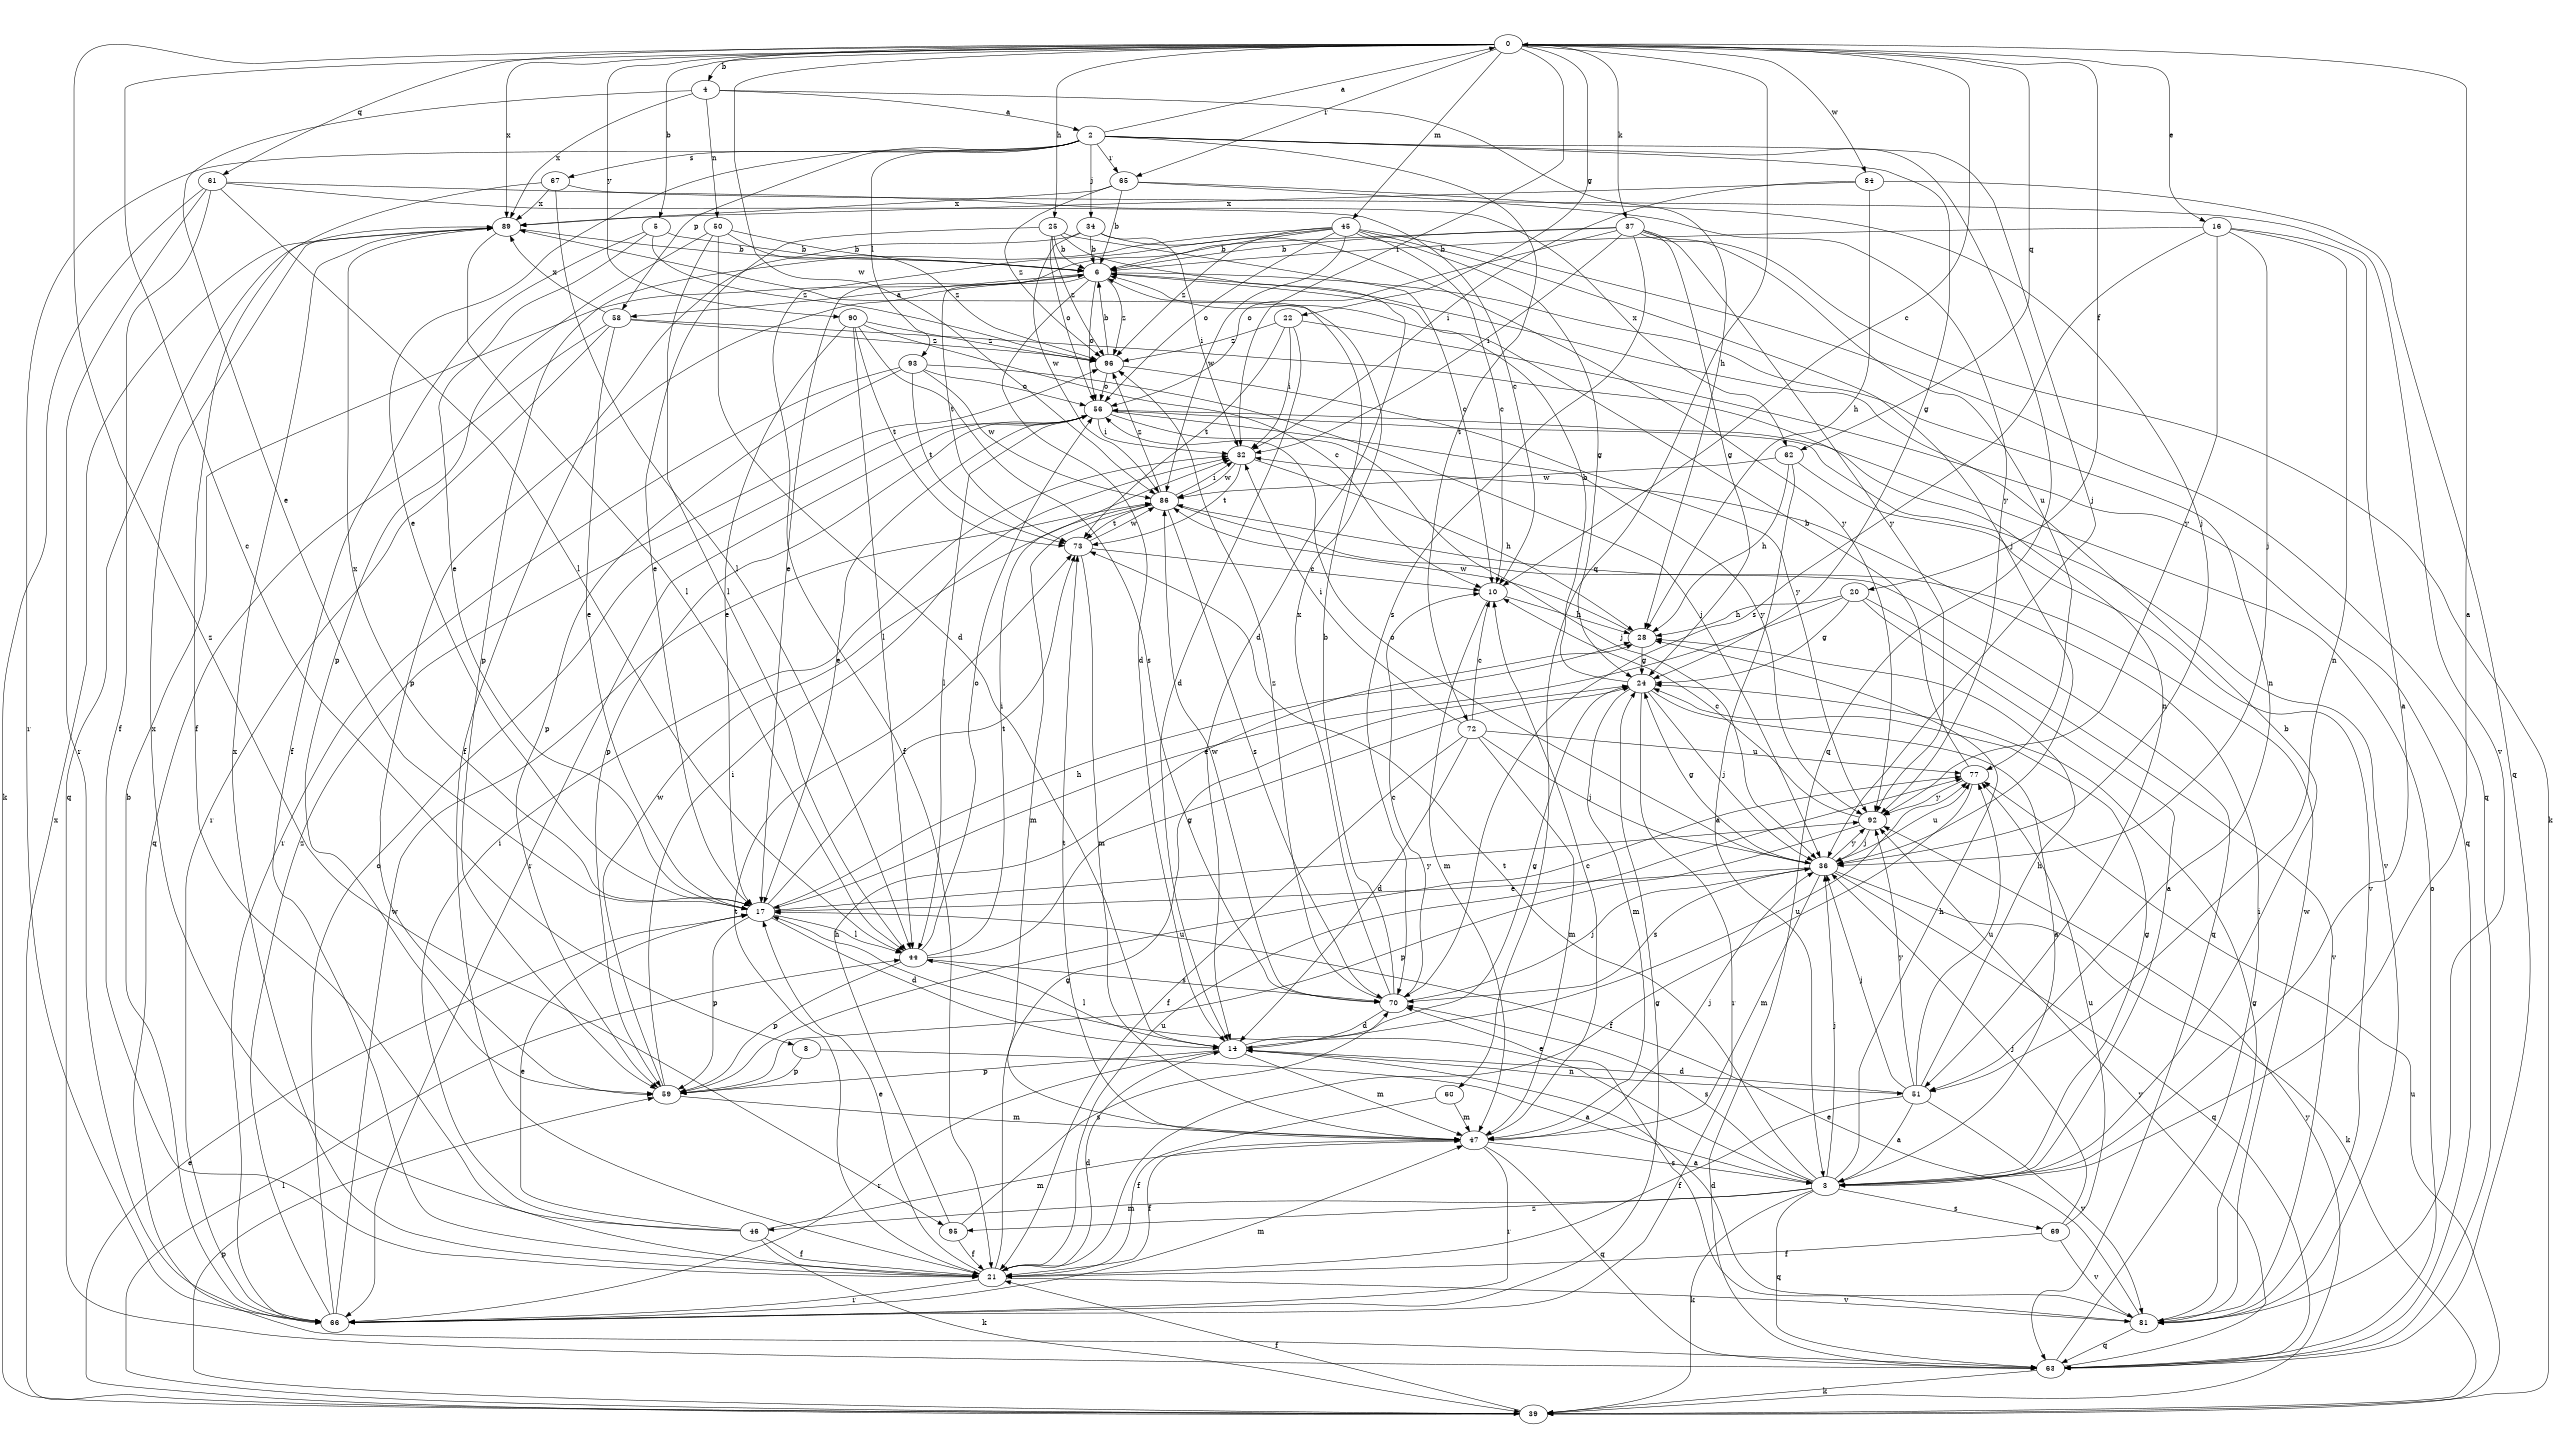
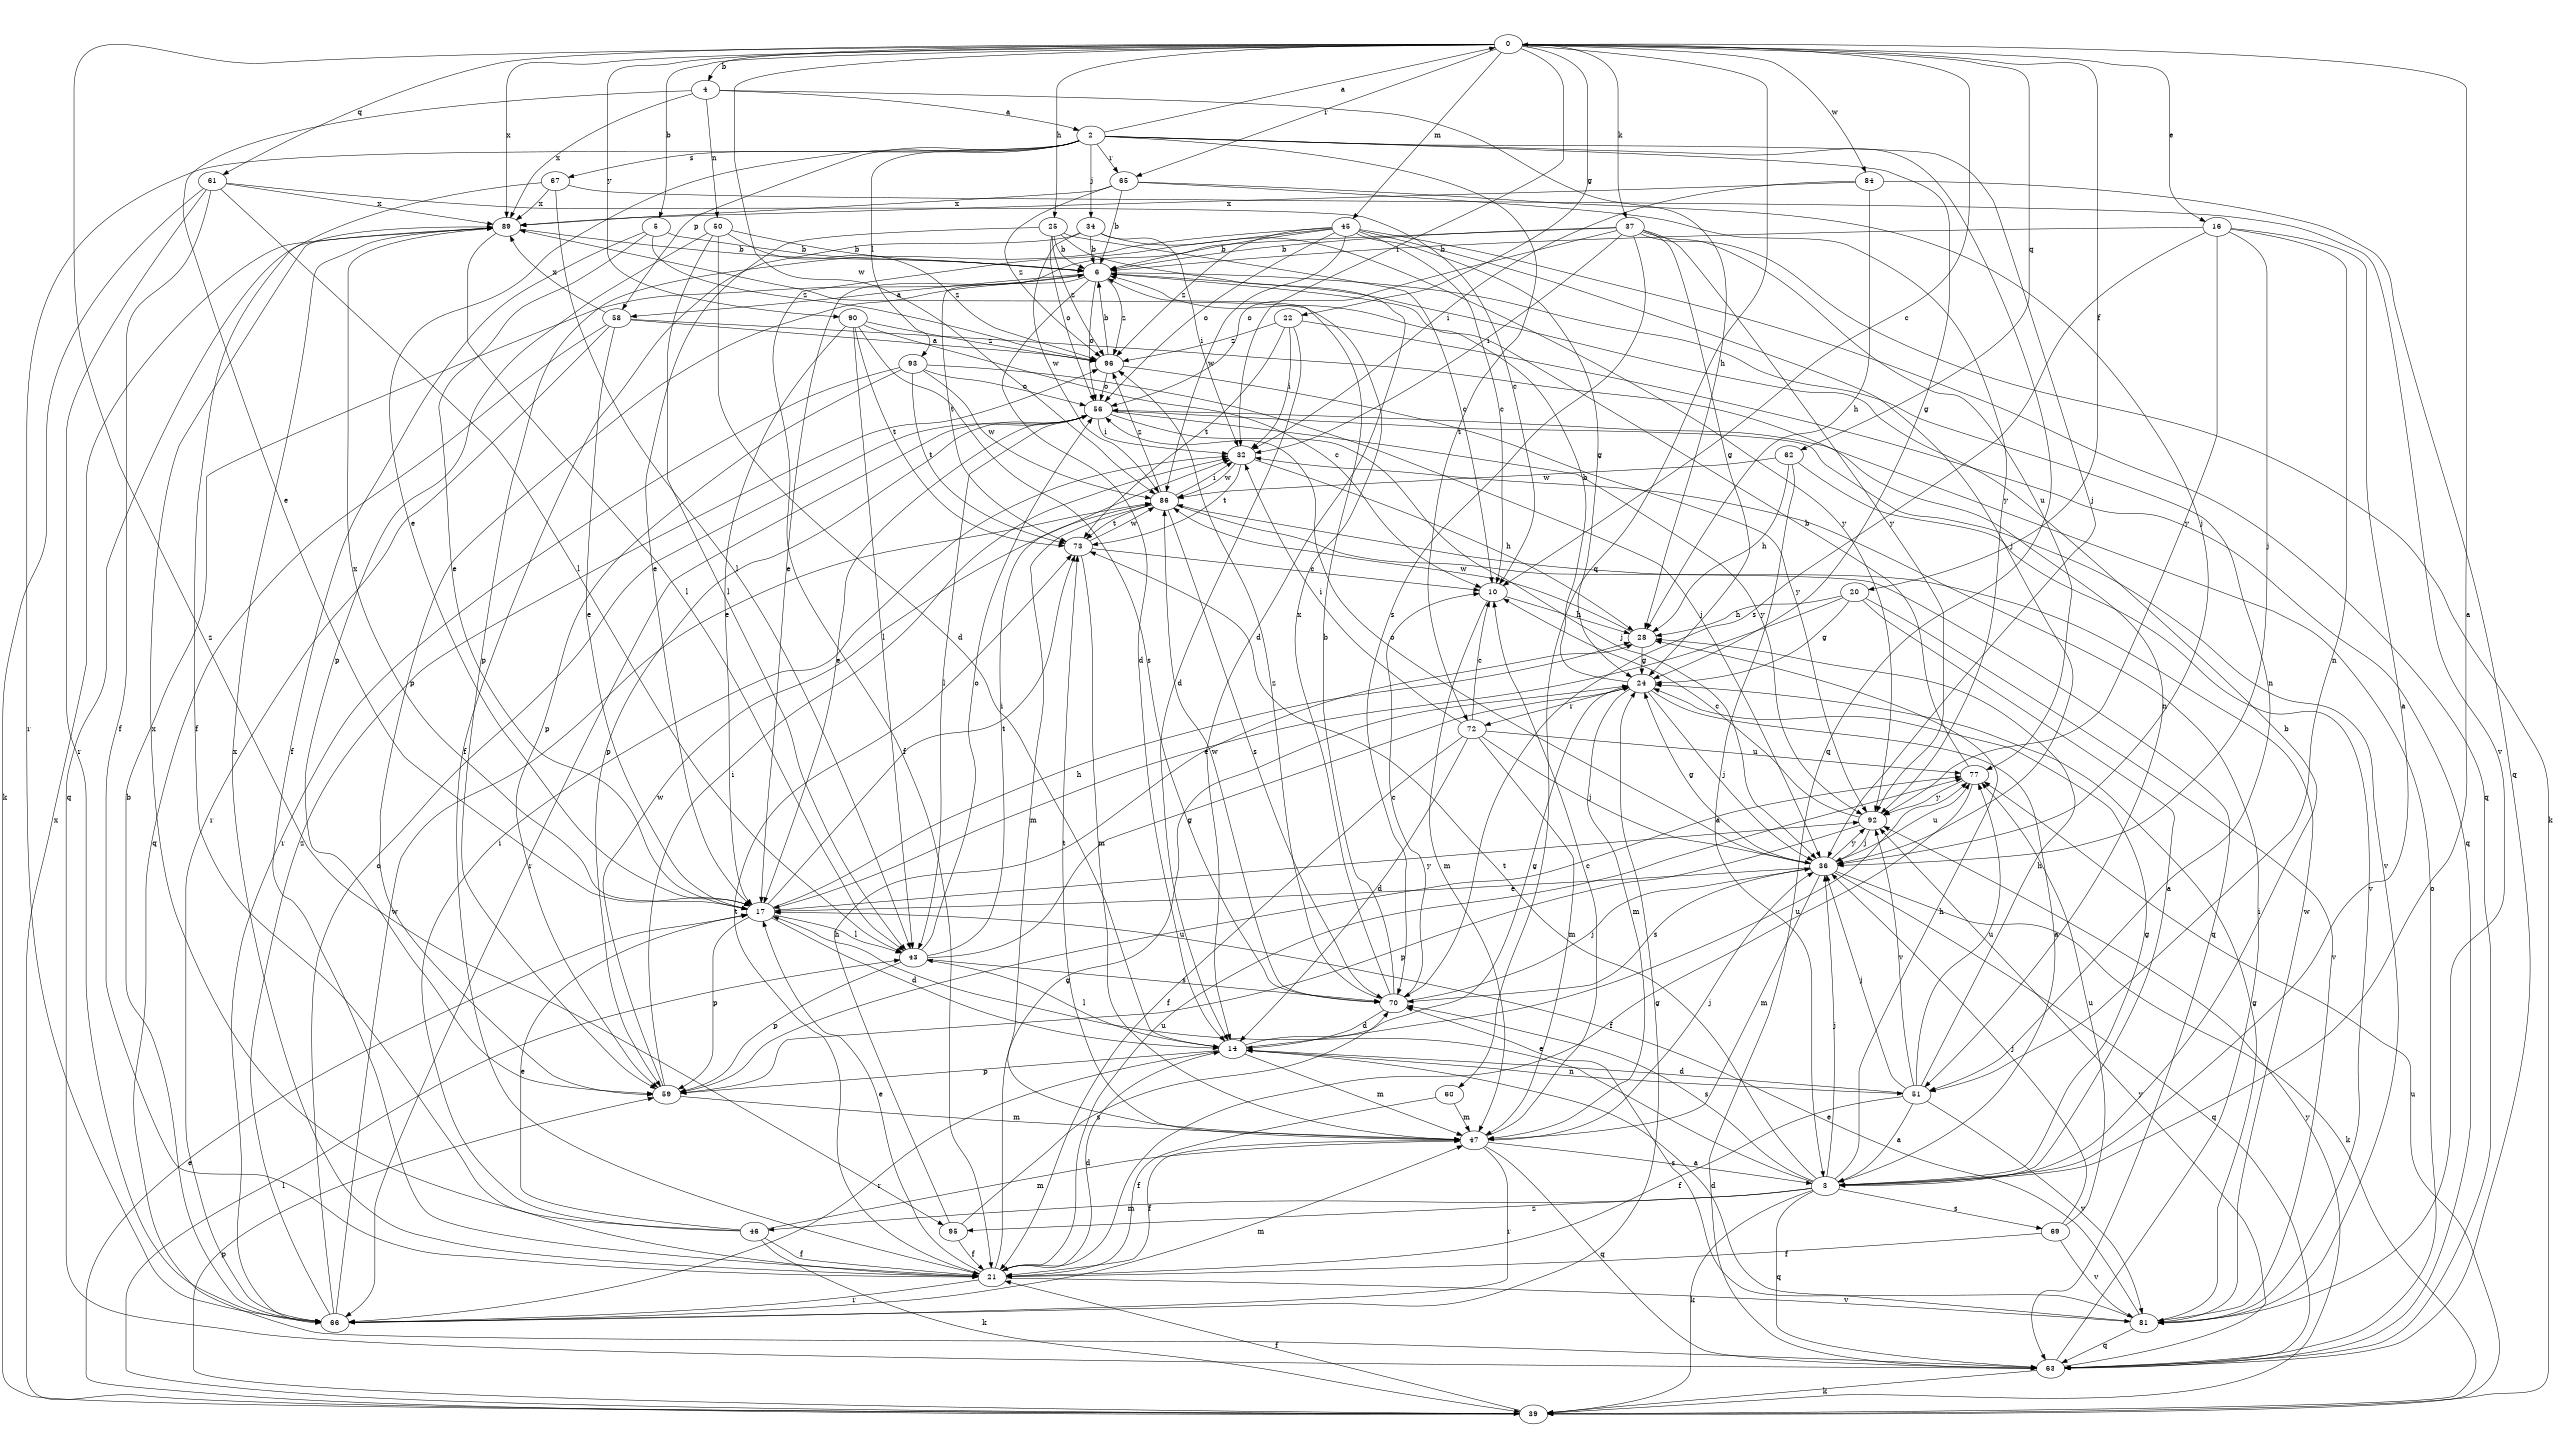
(1007, 202) -> (357, 204)
(935, 341) -> (935, 341)
(913, 958) -> (913, 958)
(1901, 958) -> (1901, 958)
(806, 1049) -> none
(1309, 1312) -> (1556, 706)
